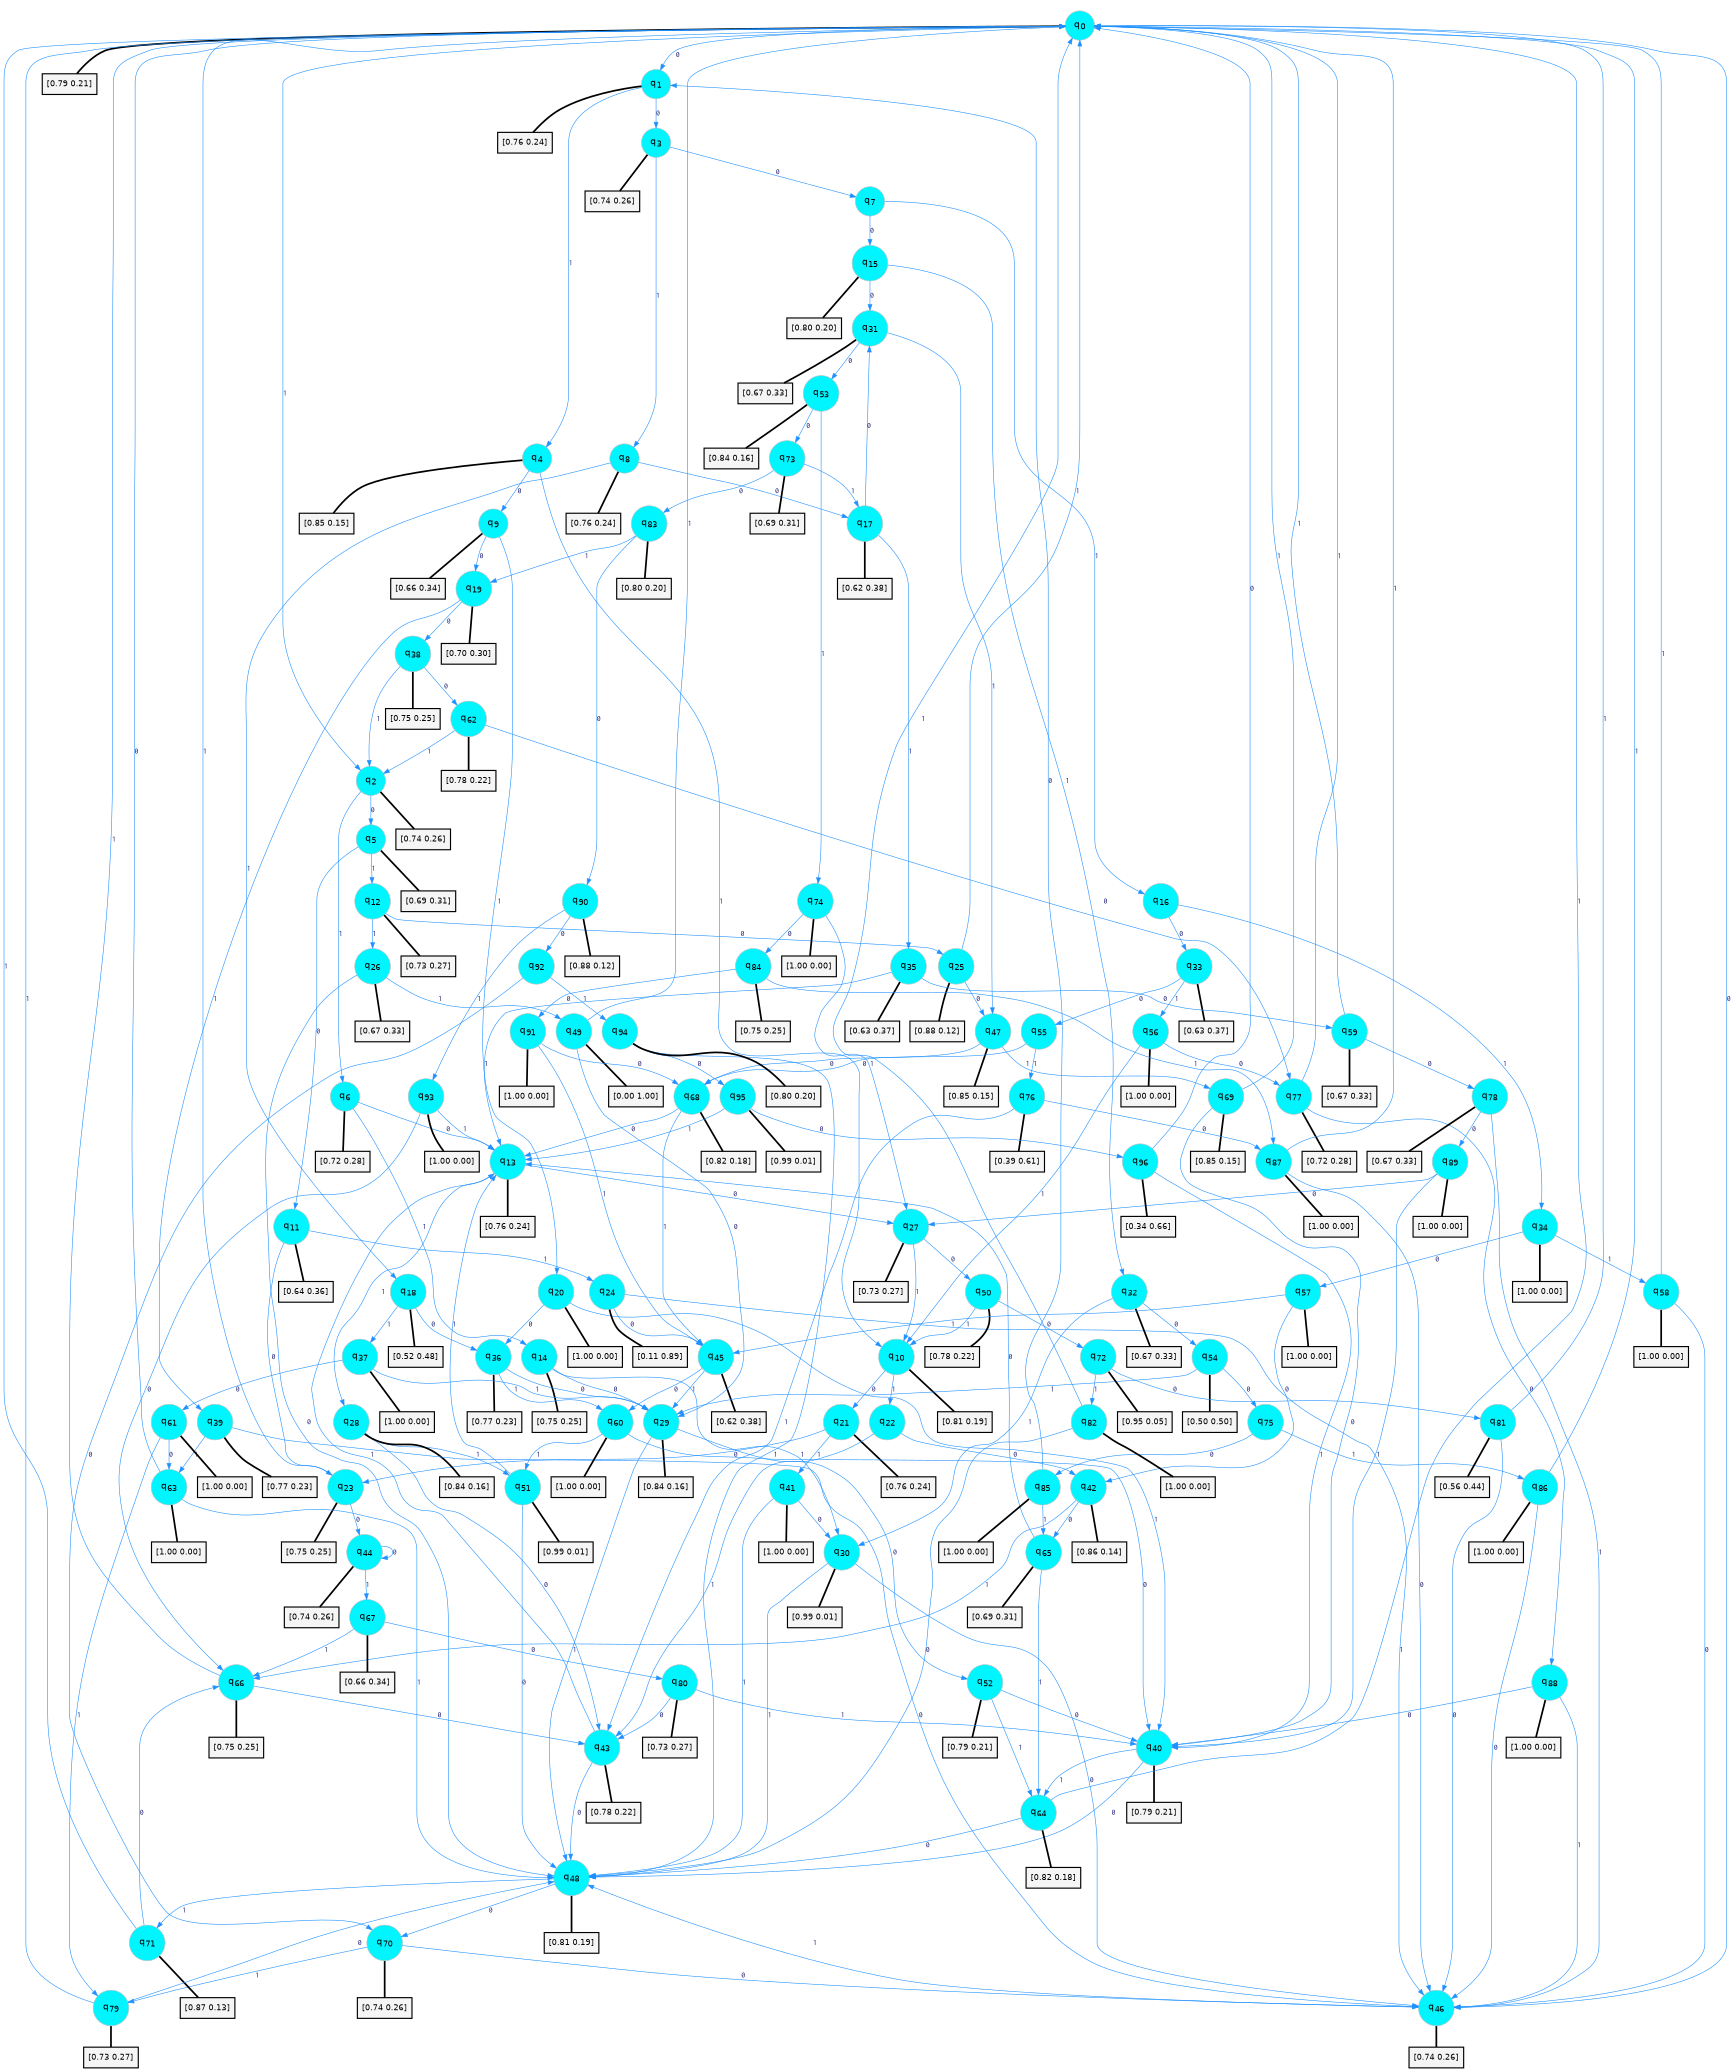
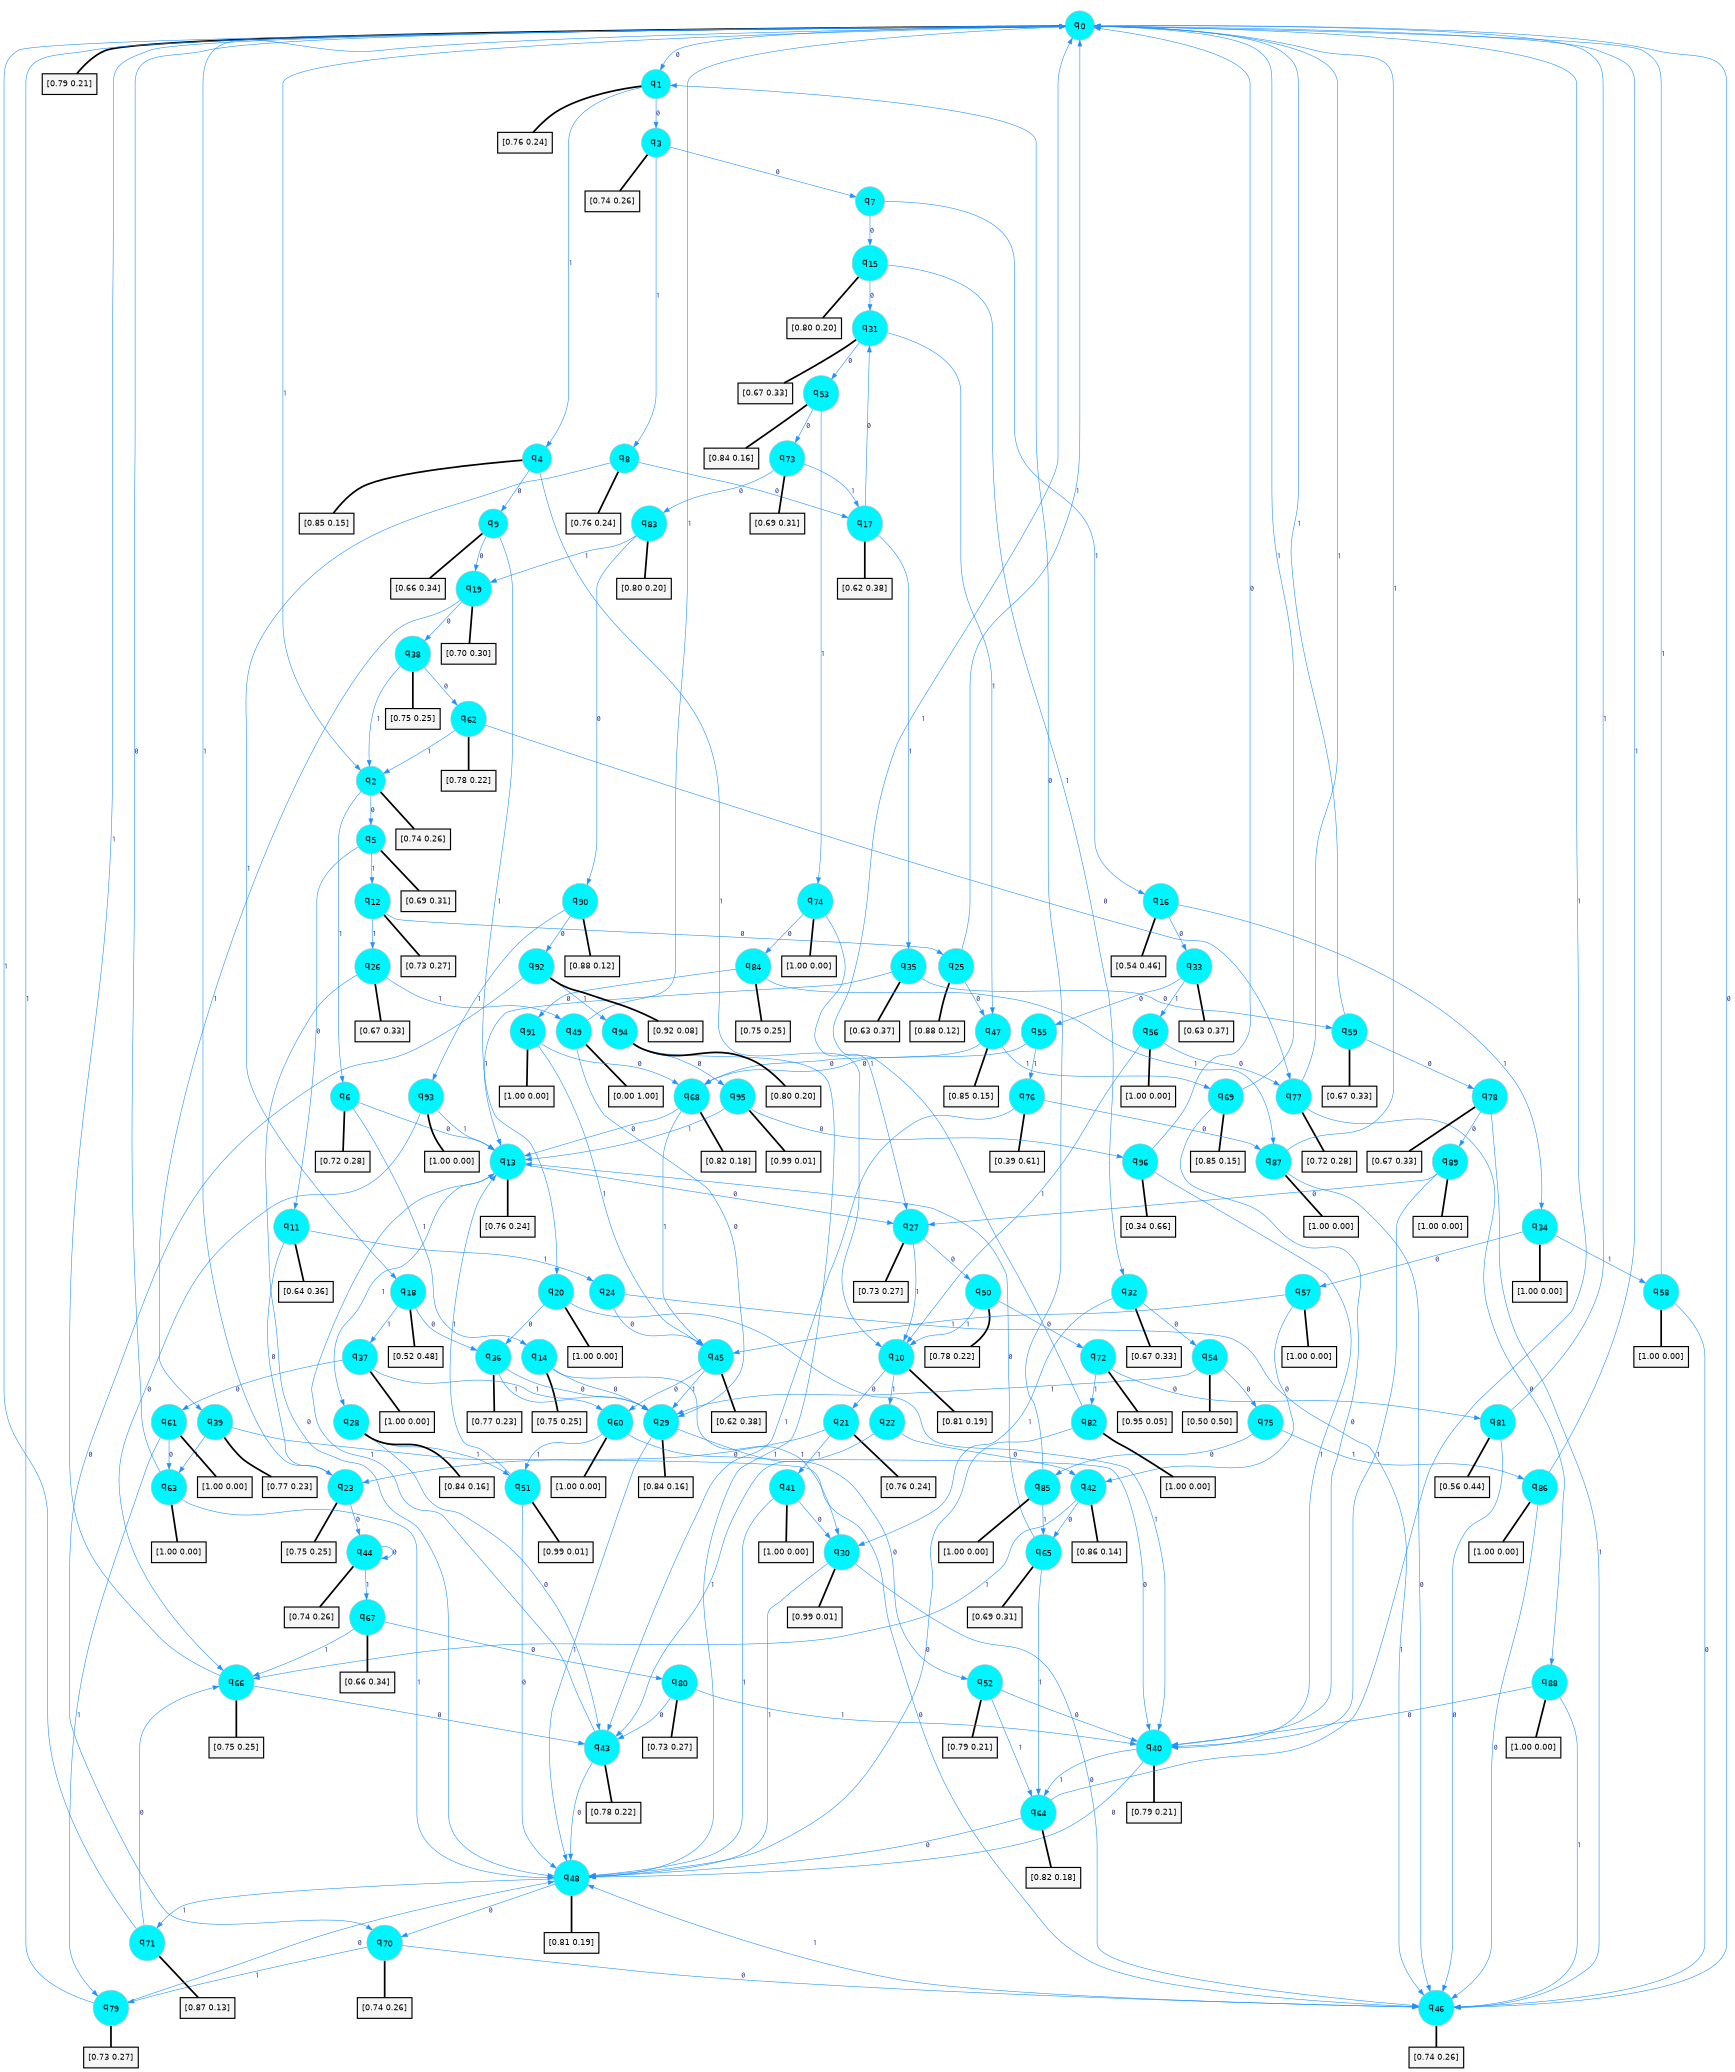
none -> (1138, 966)
none -> (676, 1031)
(660, 1357) -> none
